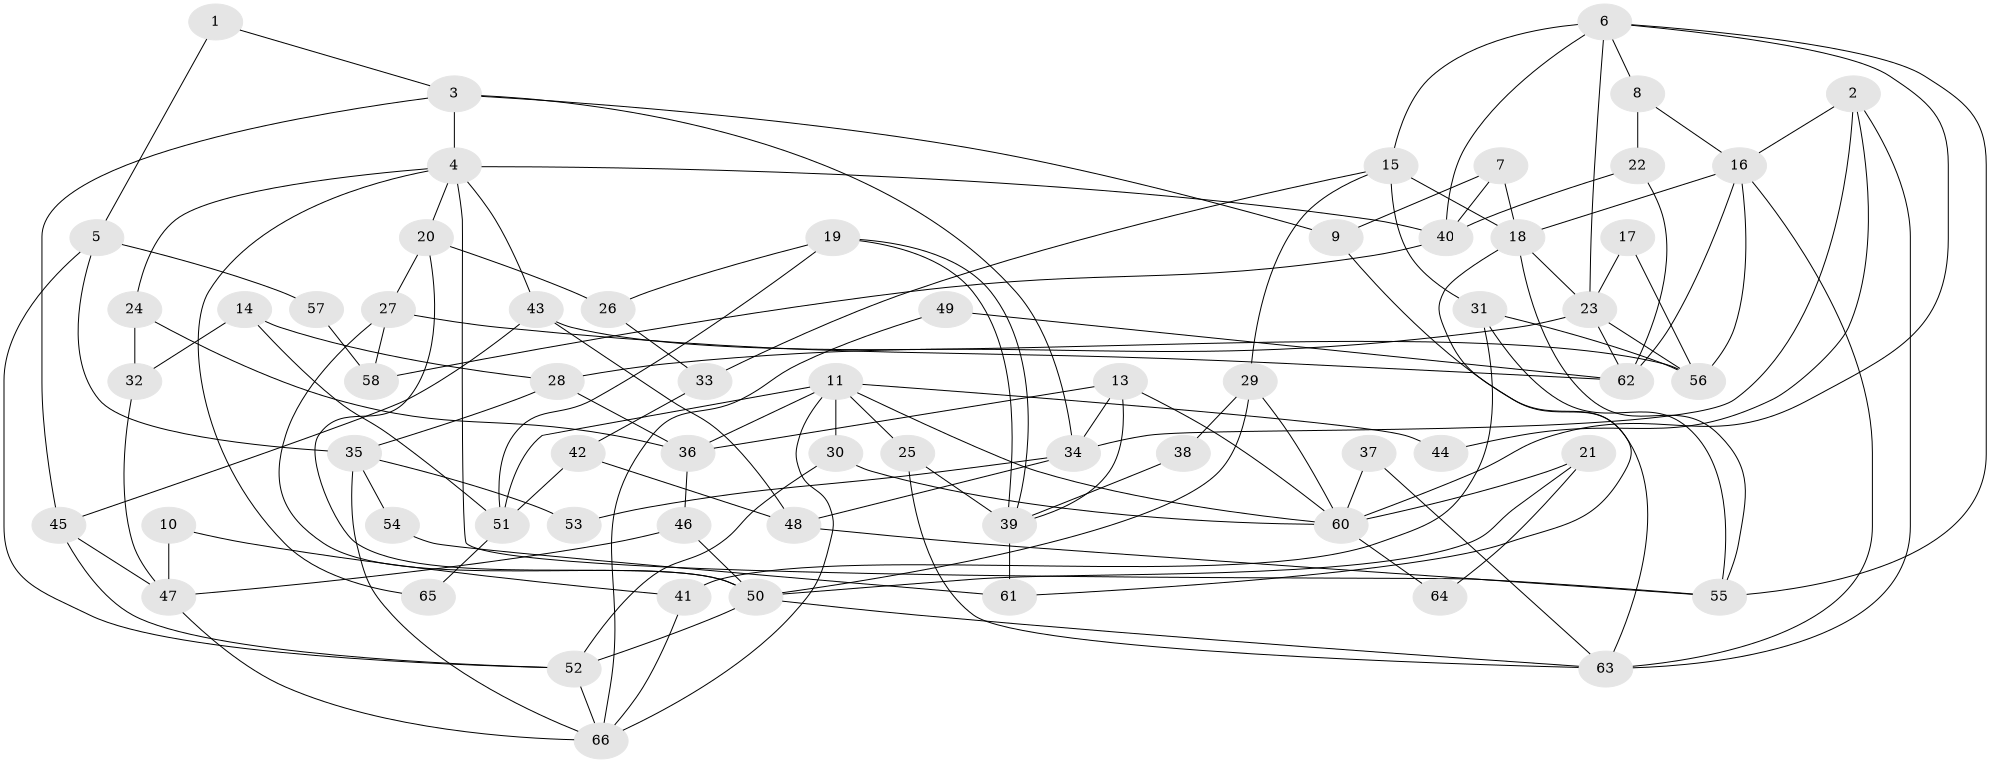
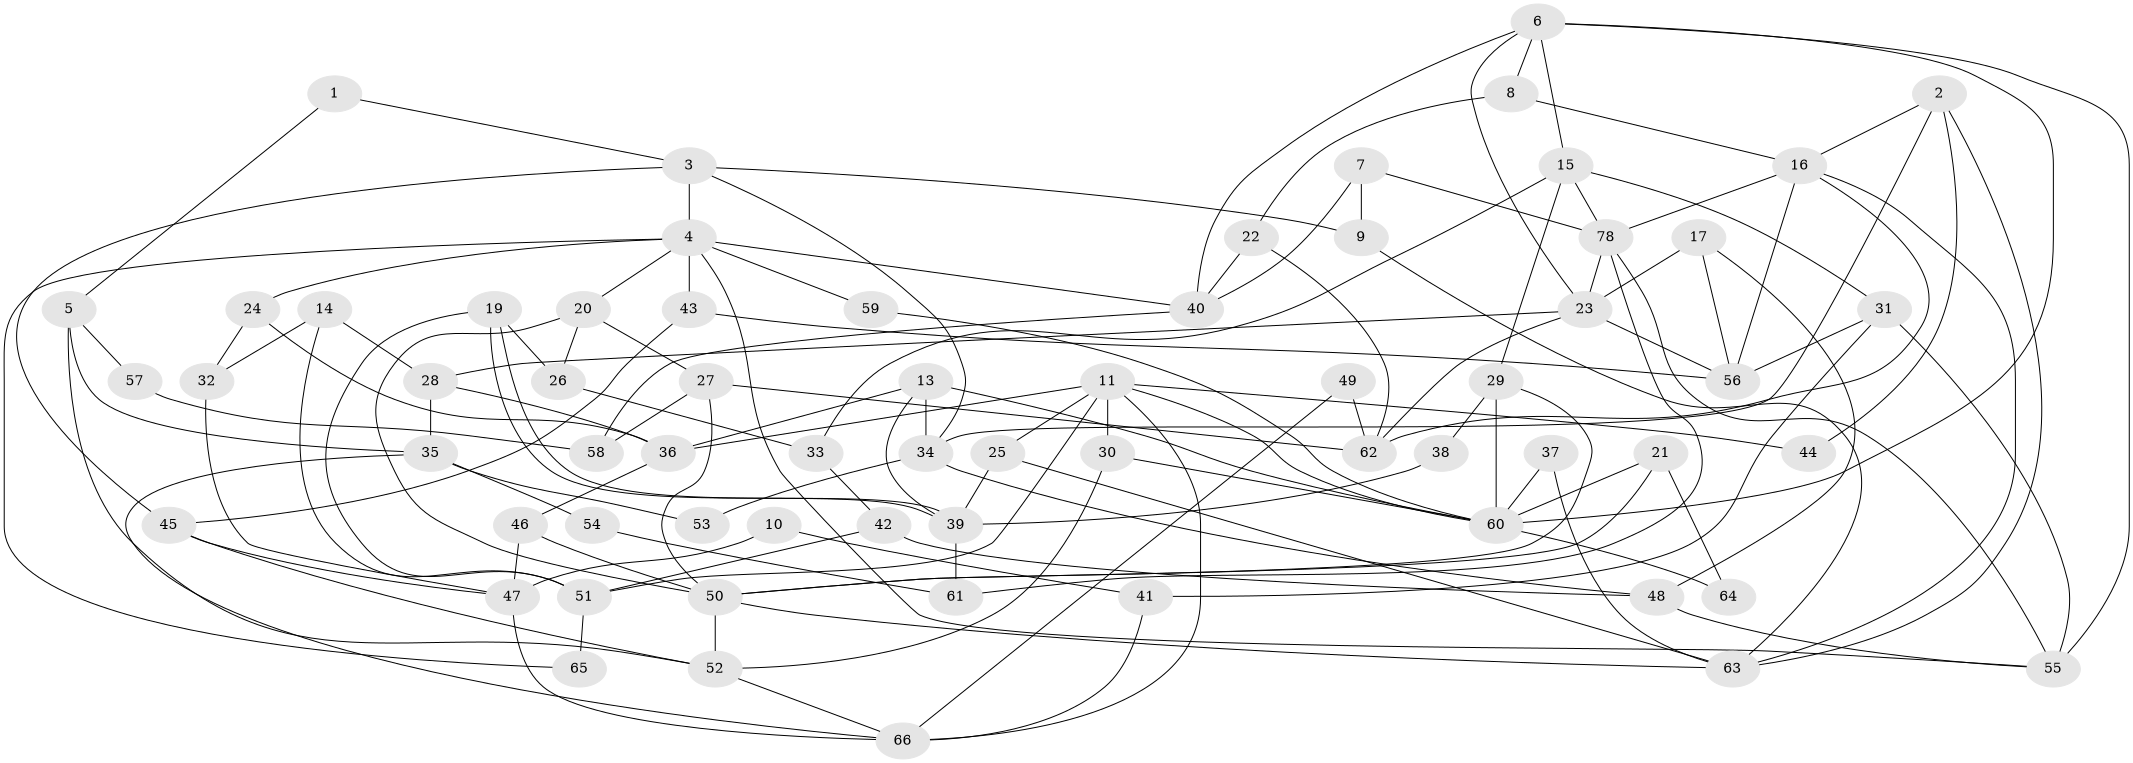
(1518, 238) -> (1606, 238)
none -> (871, 310)
(660, 393) -> (1854, 437)
